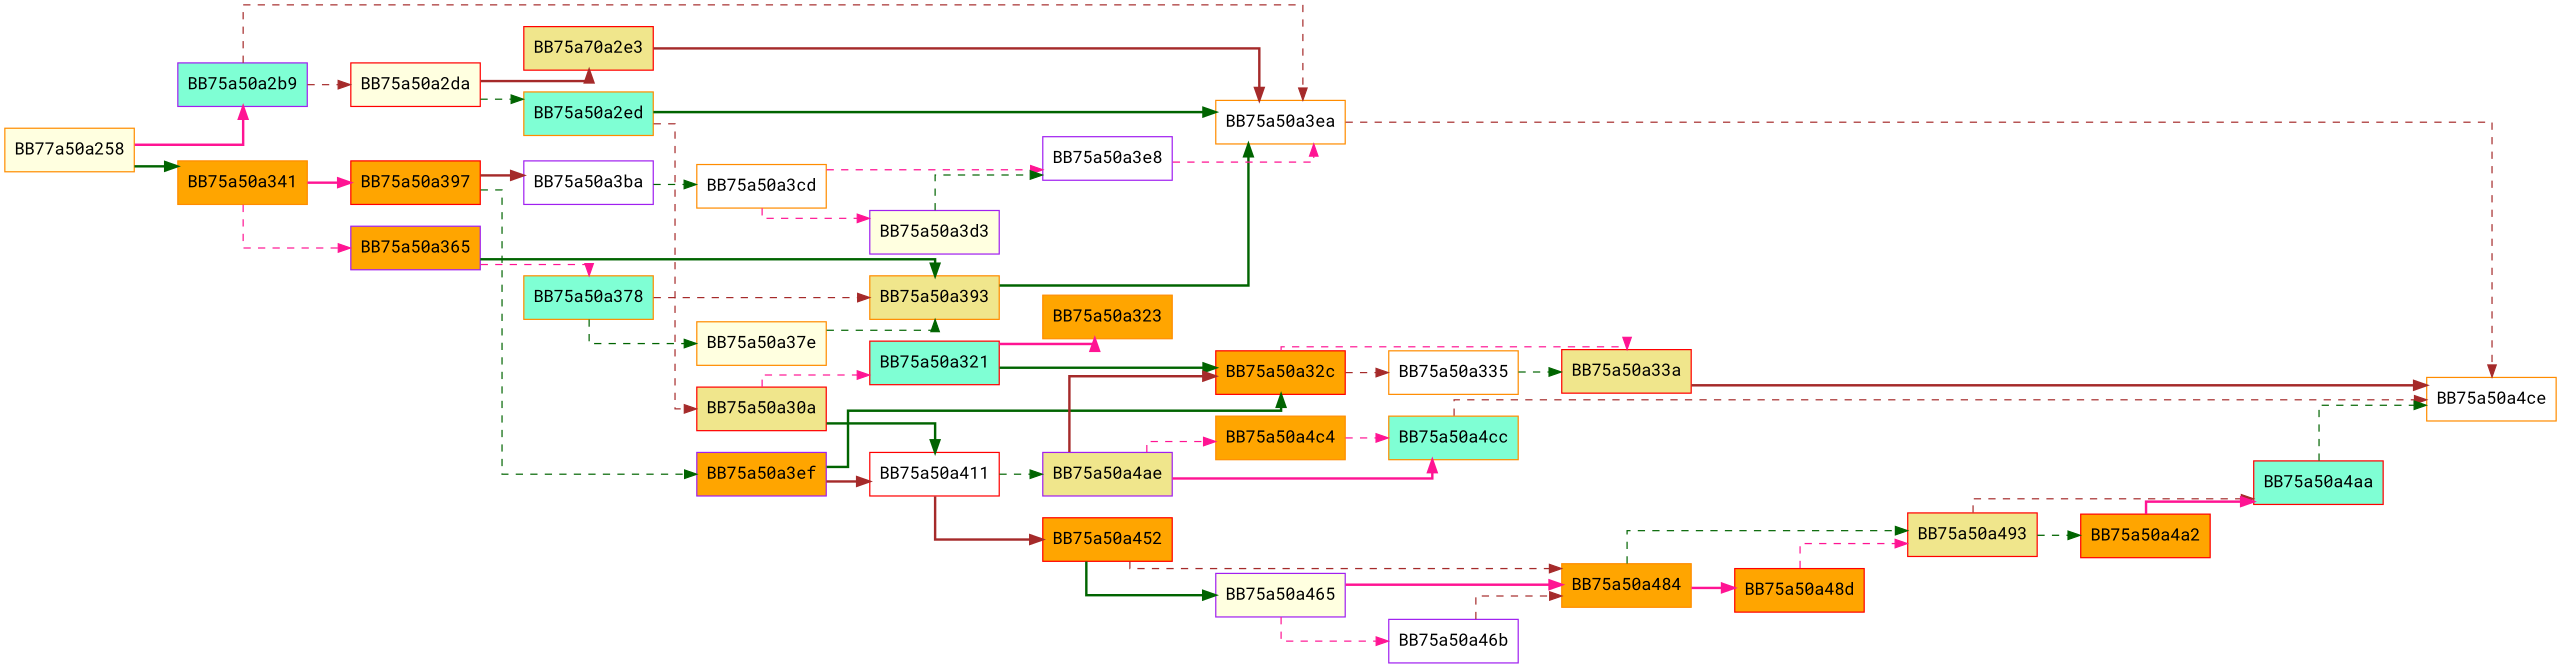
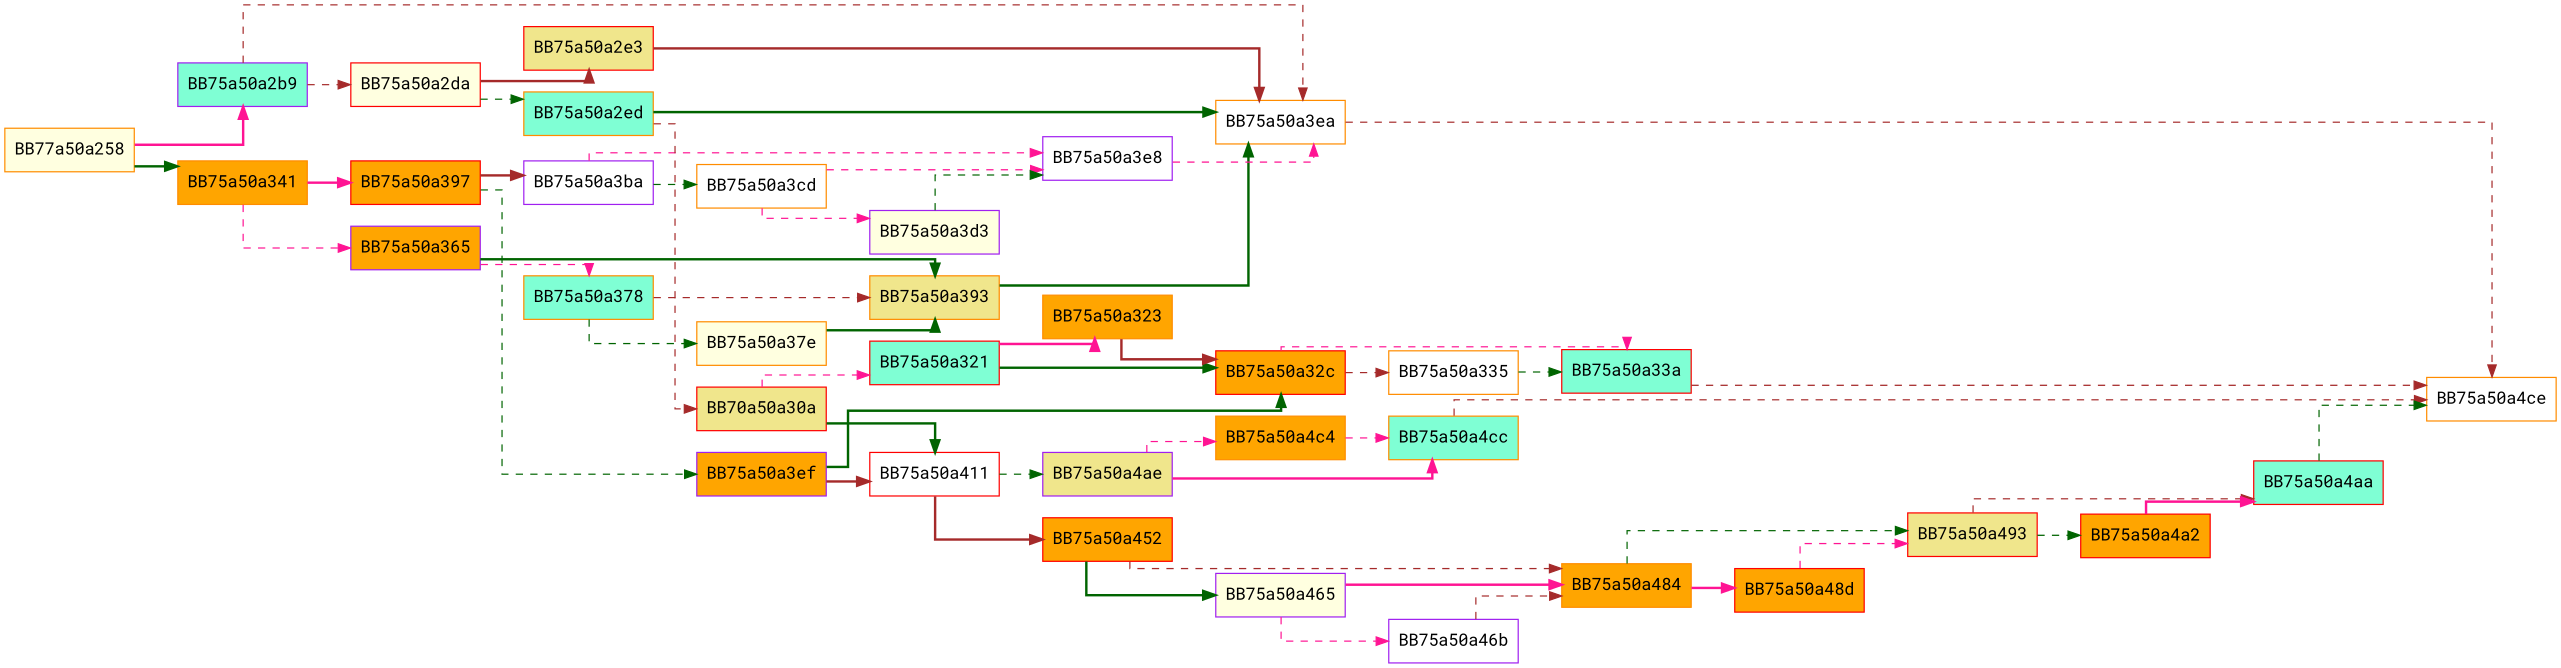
(589, 48) -> (589, 48)
none -> (806, 153)
(881, 330) -> (881, 330)
(1626, 371) -> (1626, 371)
(1098, 376) -> (1152, 359)
(2053, 385) -> (2053, 385)
(762, 409) -> (762, 409)
